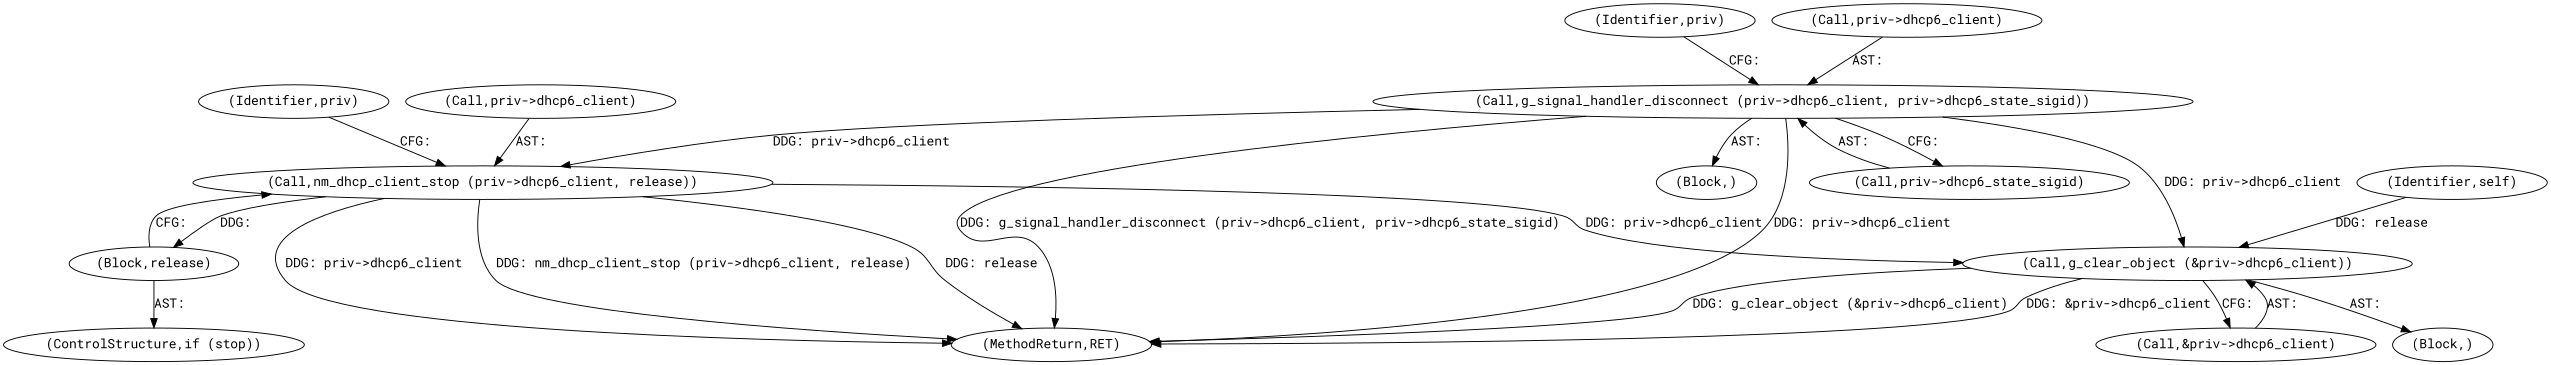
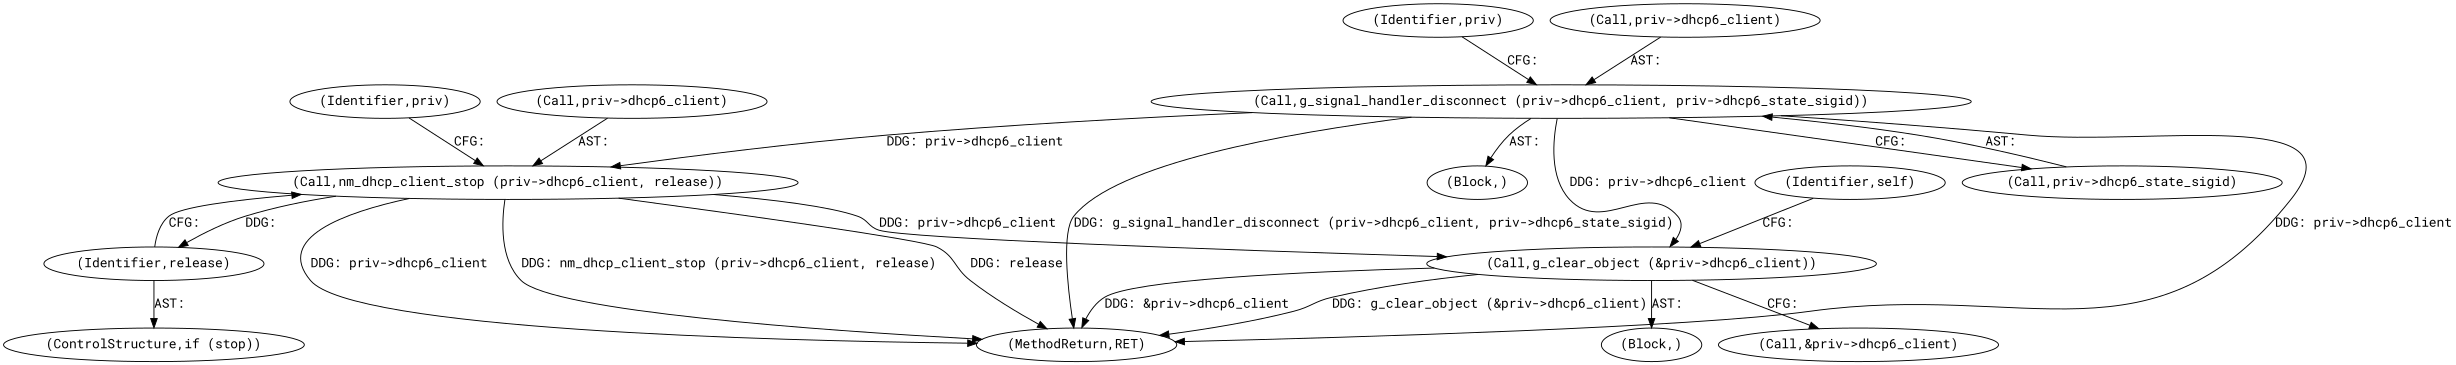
(2382, 223) -> (1782, 223)
(154, 264) -> (154, 264)
(2267, 306) -> none
